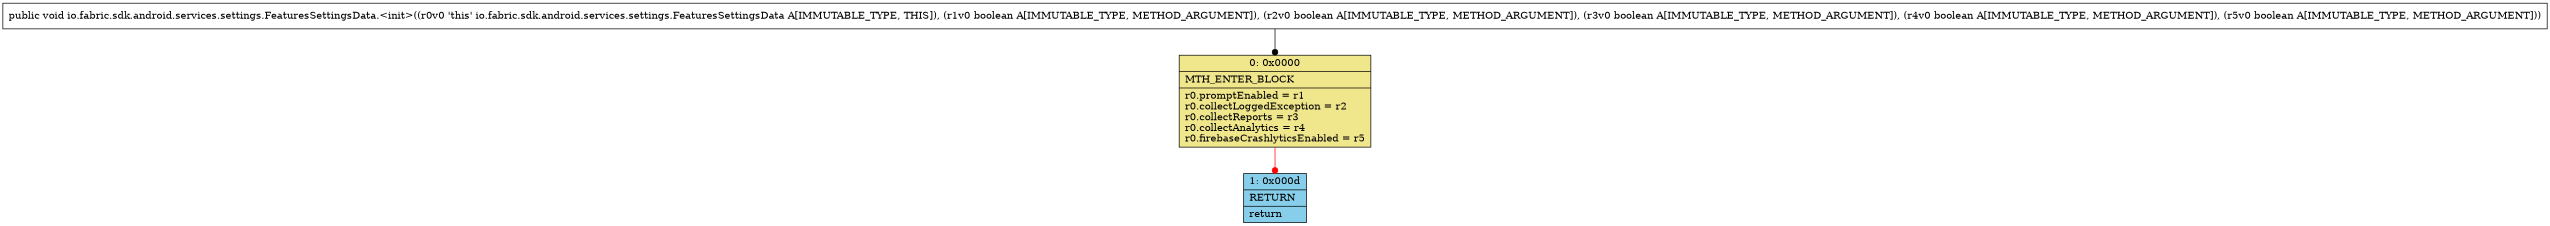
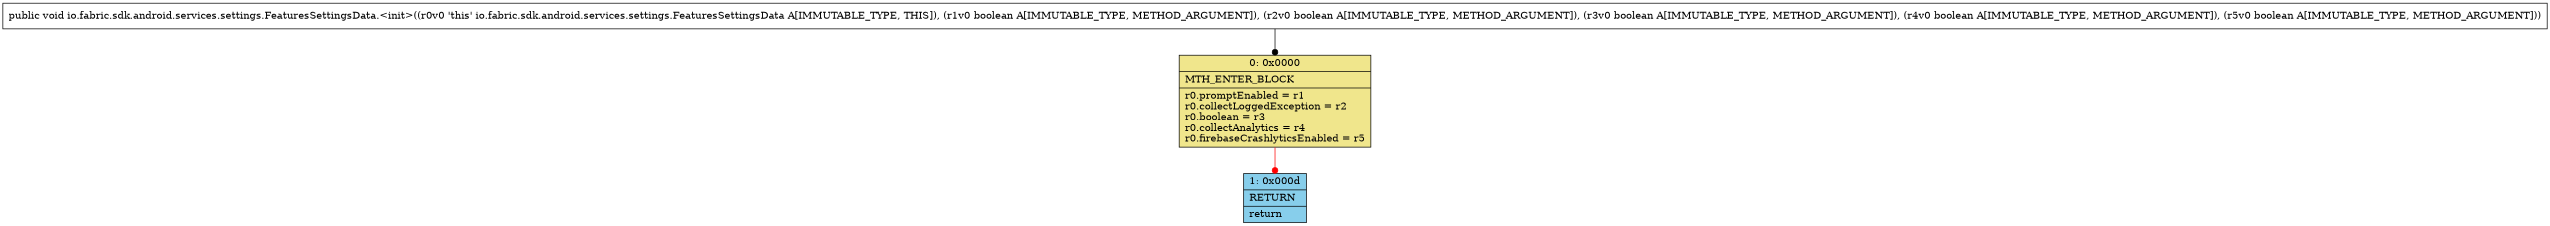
(1242, 117) -> (1225, 117)
